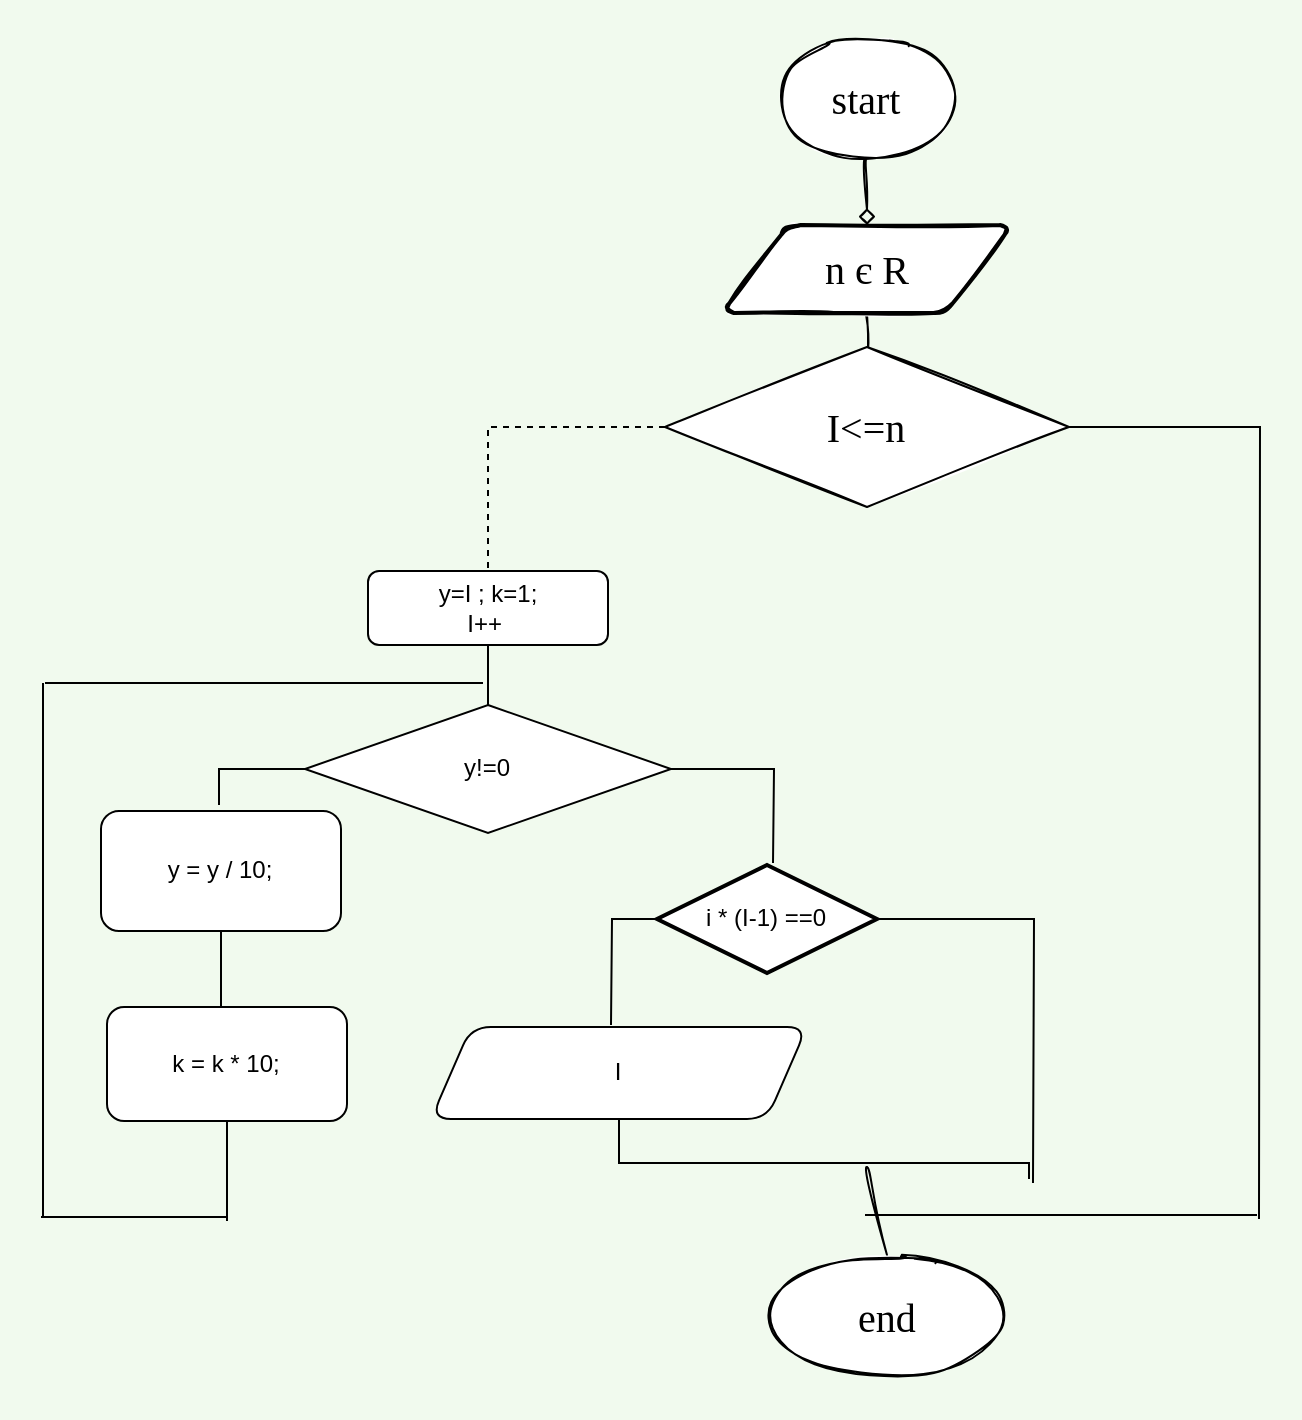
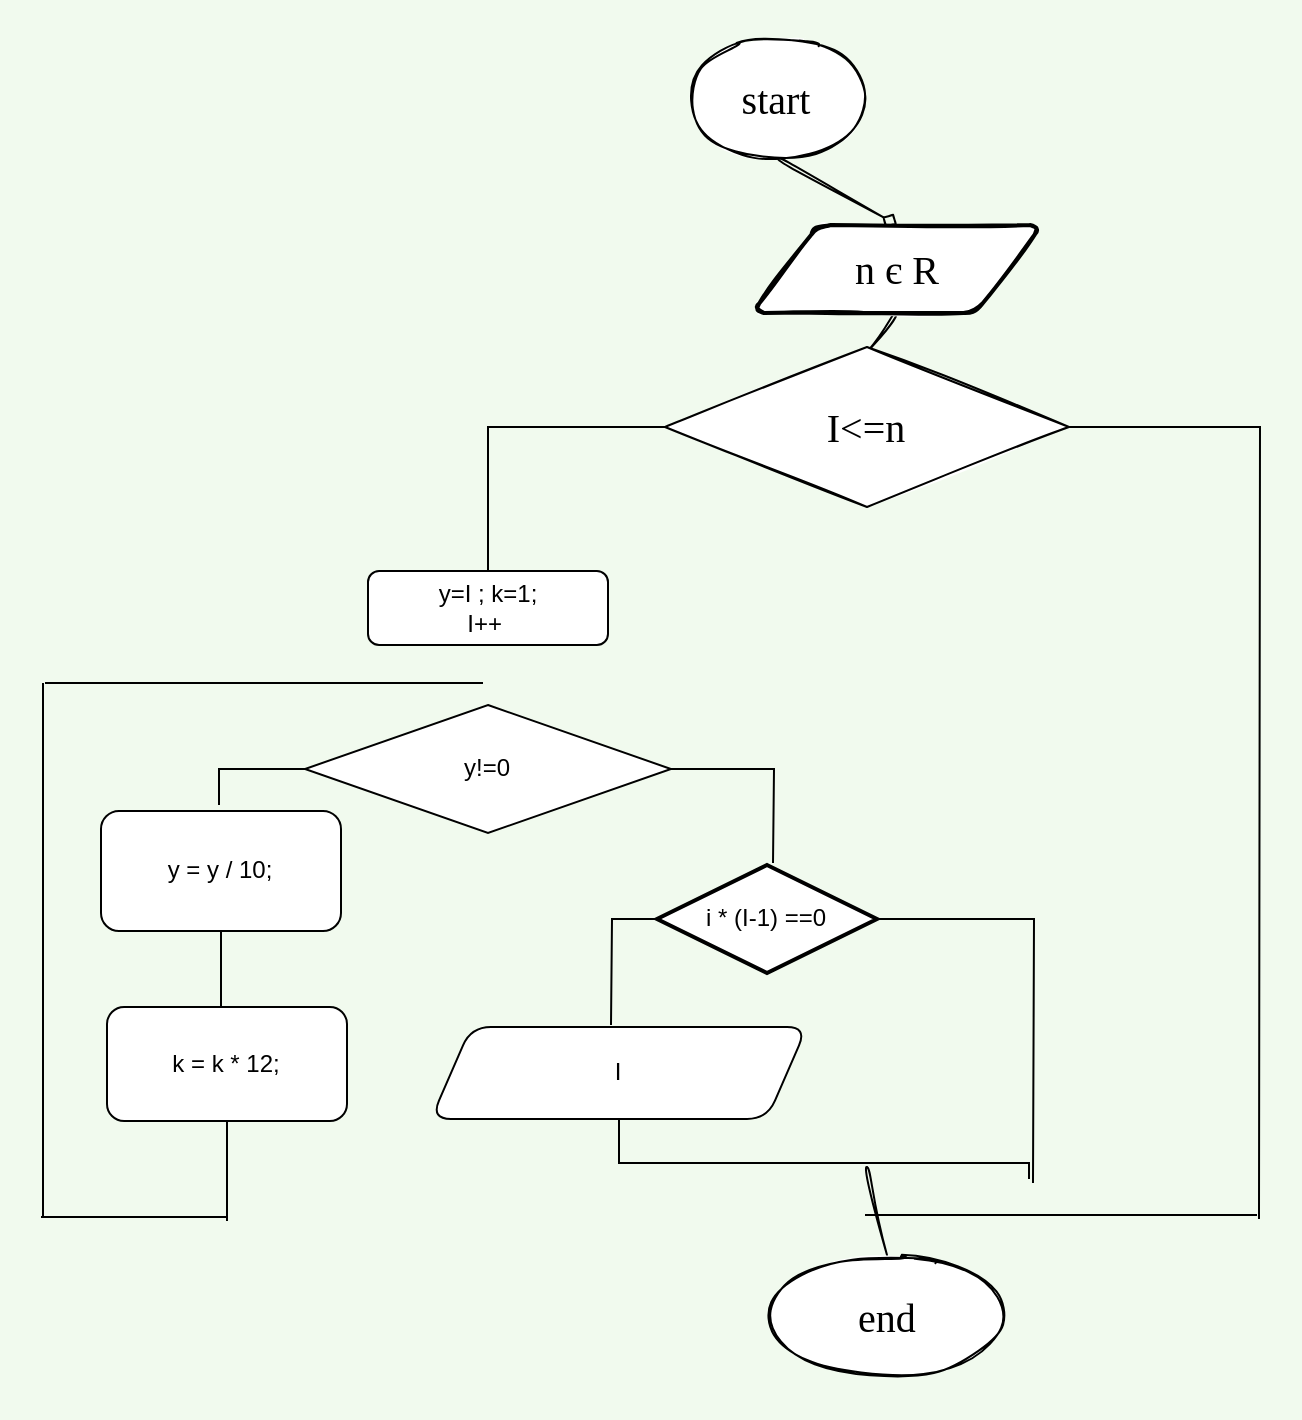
(867, 99) -> (777, 99)
(867, 269) -> (897, 269)
(502, 427) -> (502, 427)
(488, 675) -> none
(227, 1065) -> (227, 1065)
